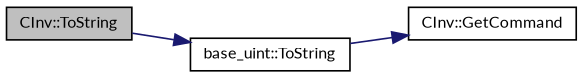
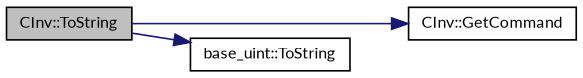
(371, 40) -> (262, 24)
